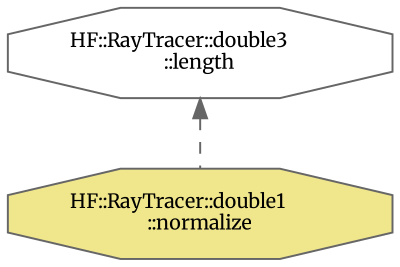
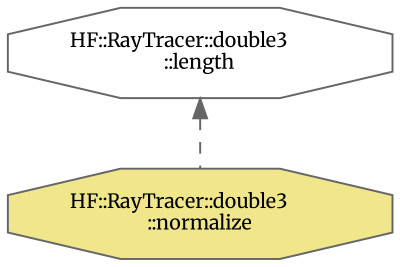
(200, 214) -> (200, 214)
